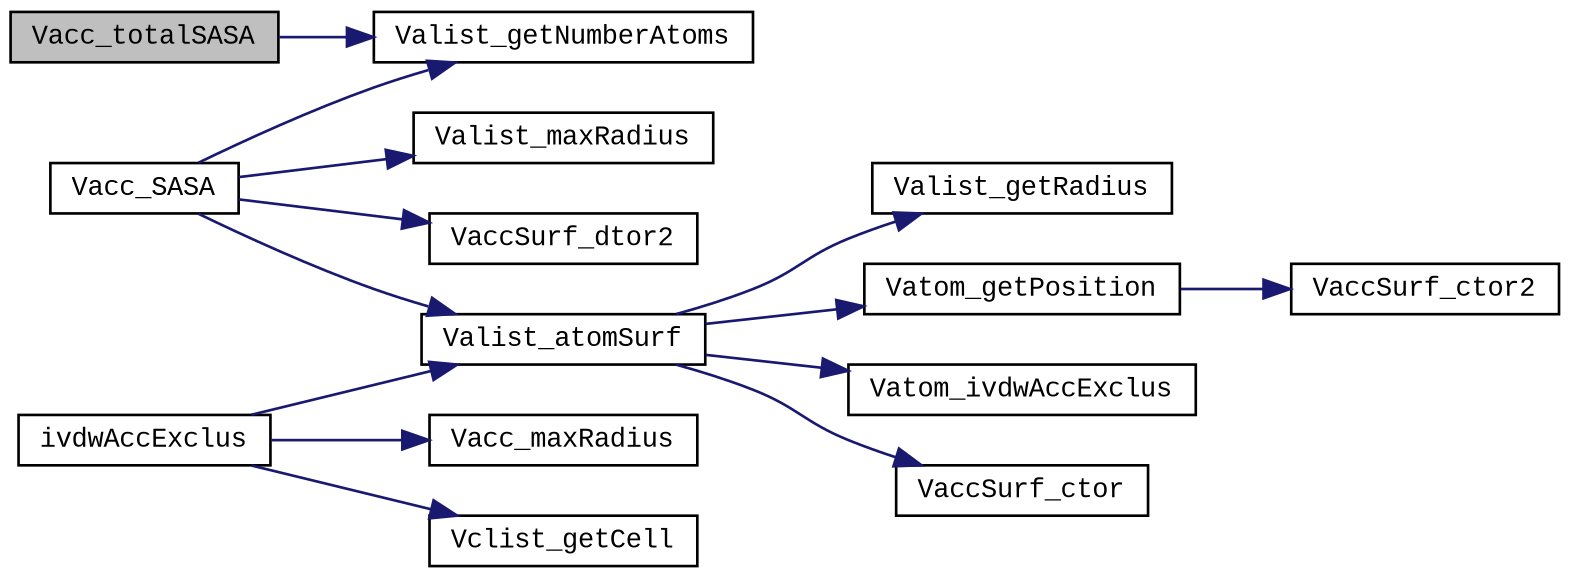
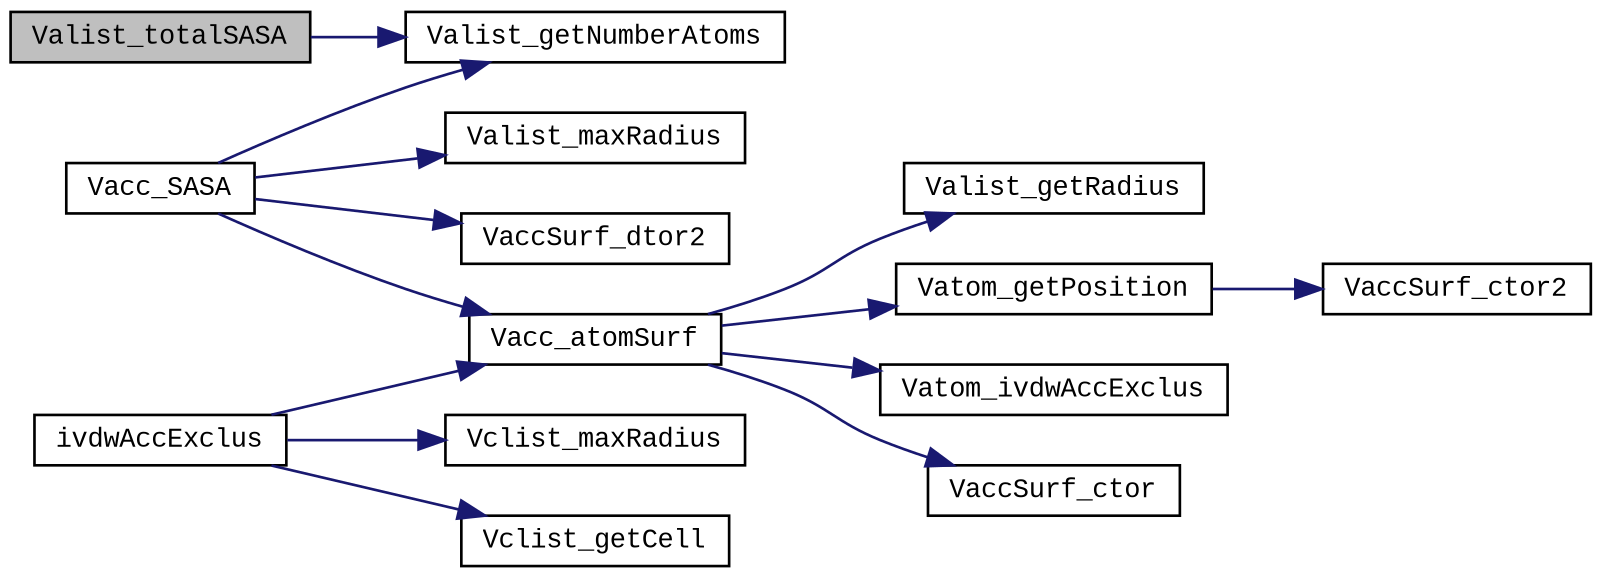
(145, 37) -> (160, 37)
(563, 339) -> (595, 339)
(563, 440) -> (595, 440)
